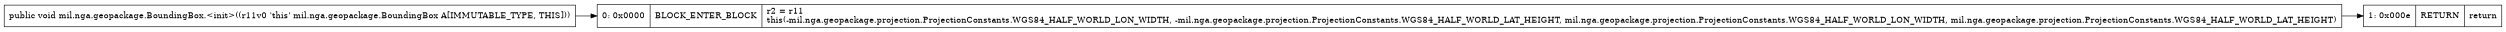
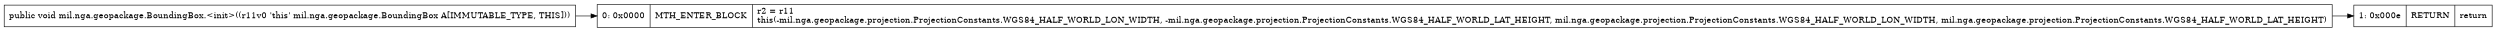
(706, 16) -> (701, 16)
